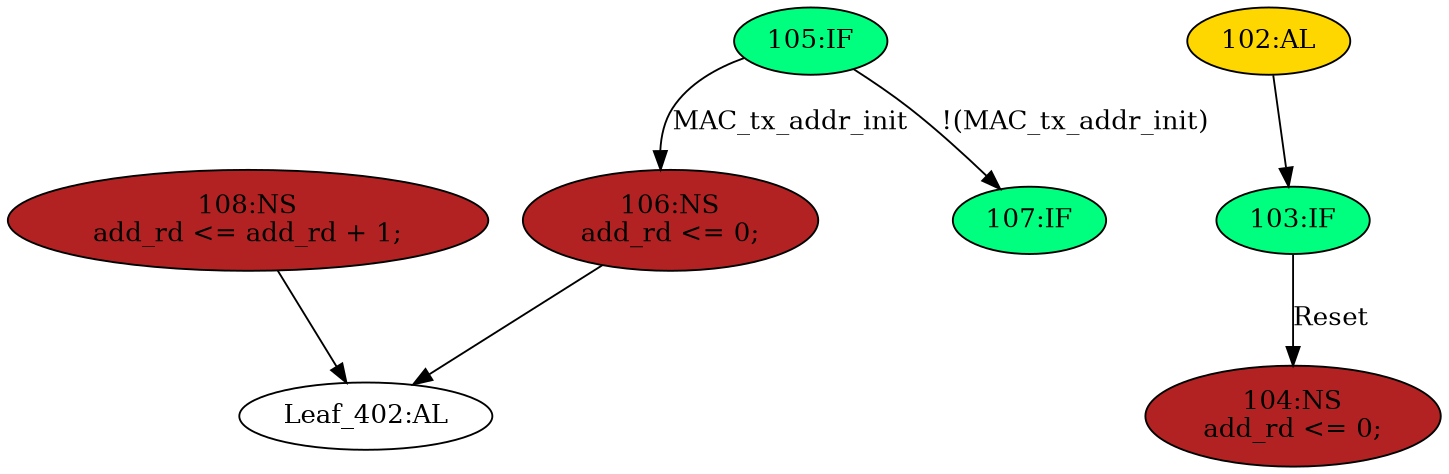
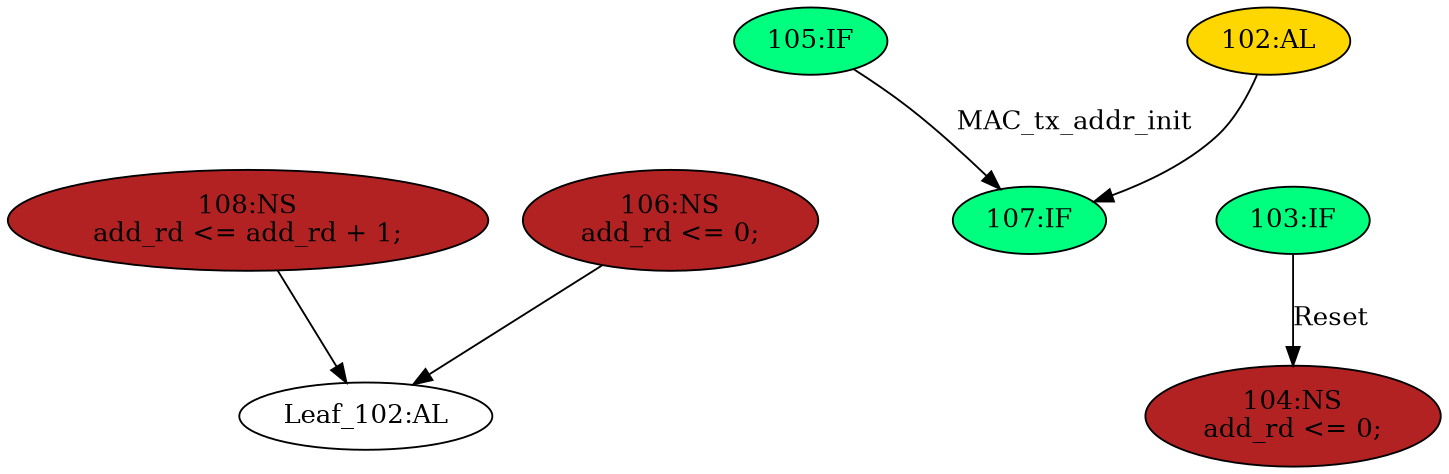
(687, 91) -> none
(1280, 121) -> (1198, 151)
(1075, 122) -> (1075, 122)
(366, 416) -> (366, 416)
